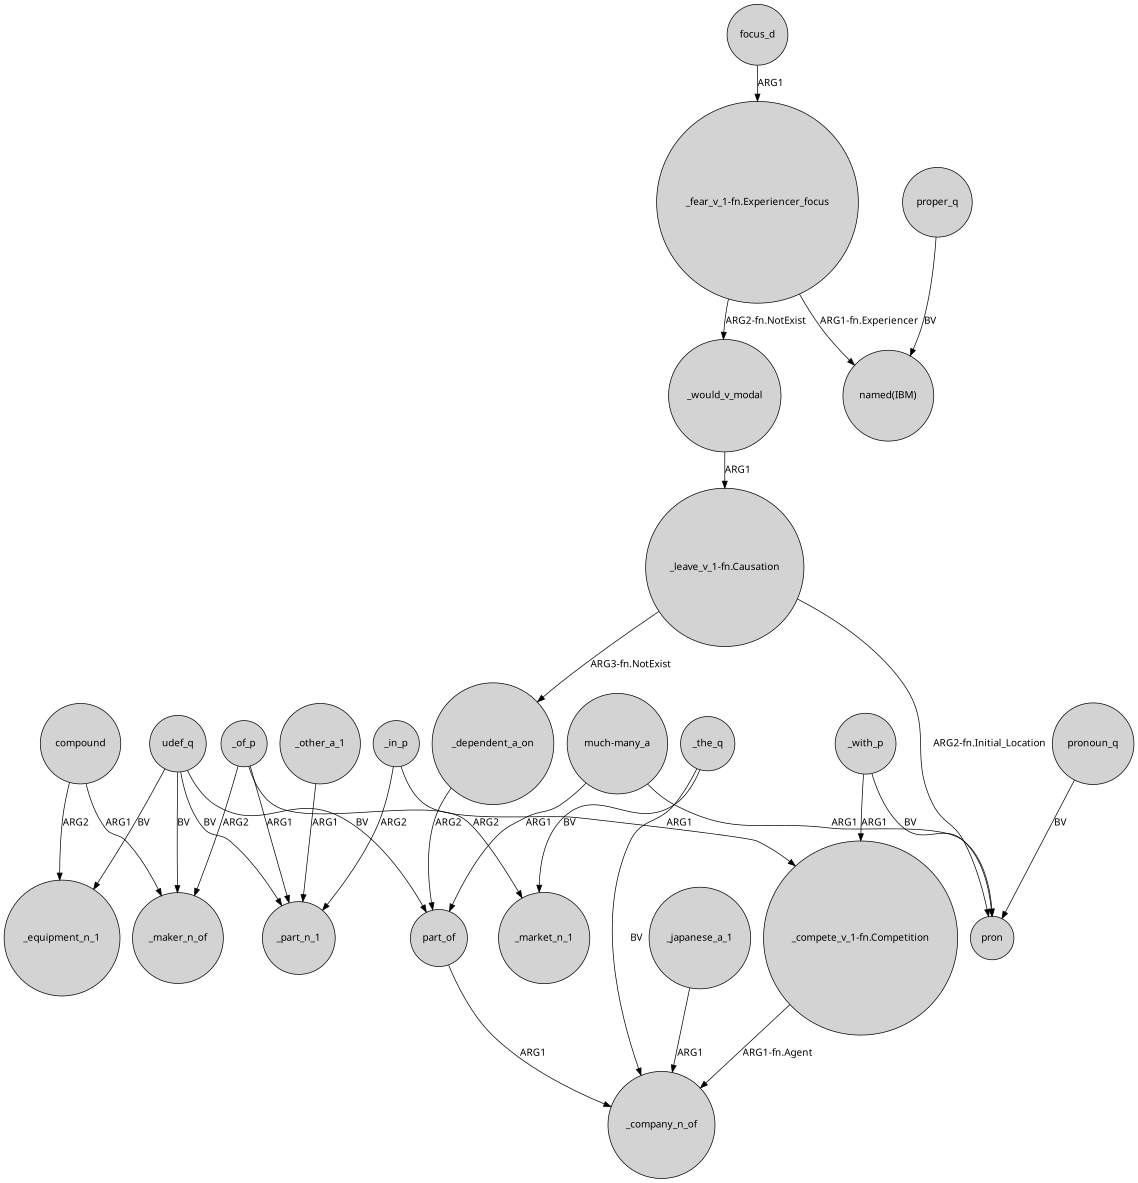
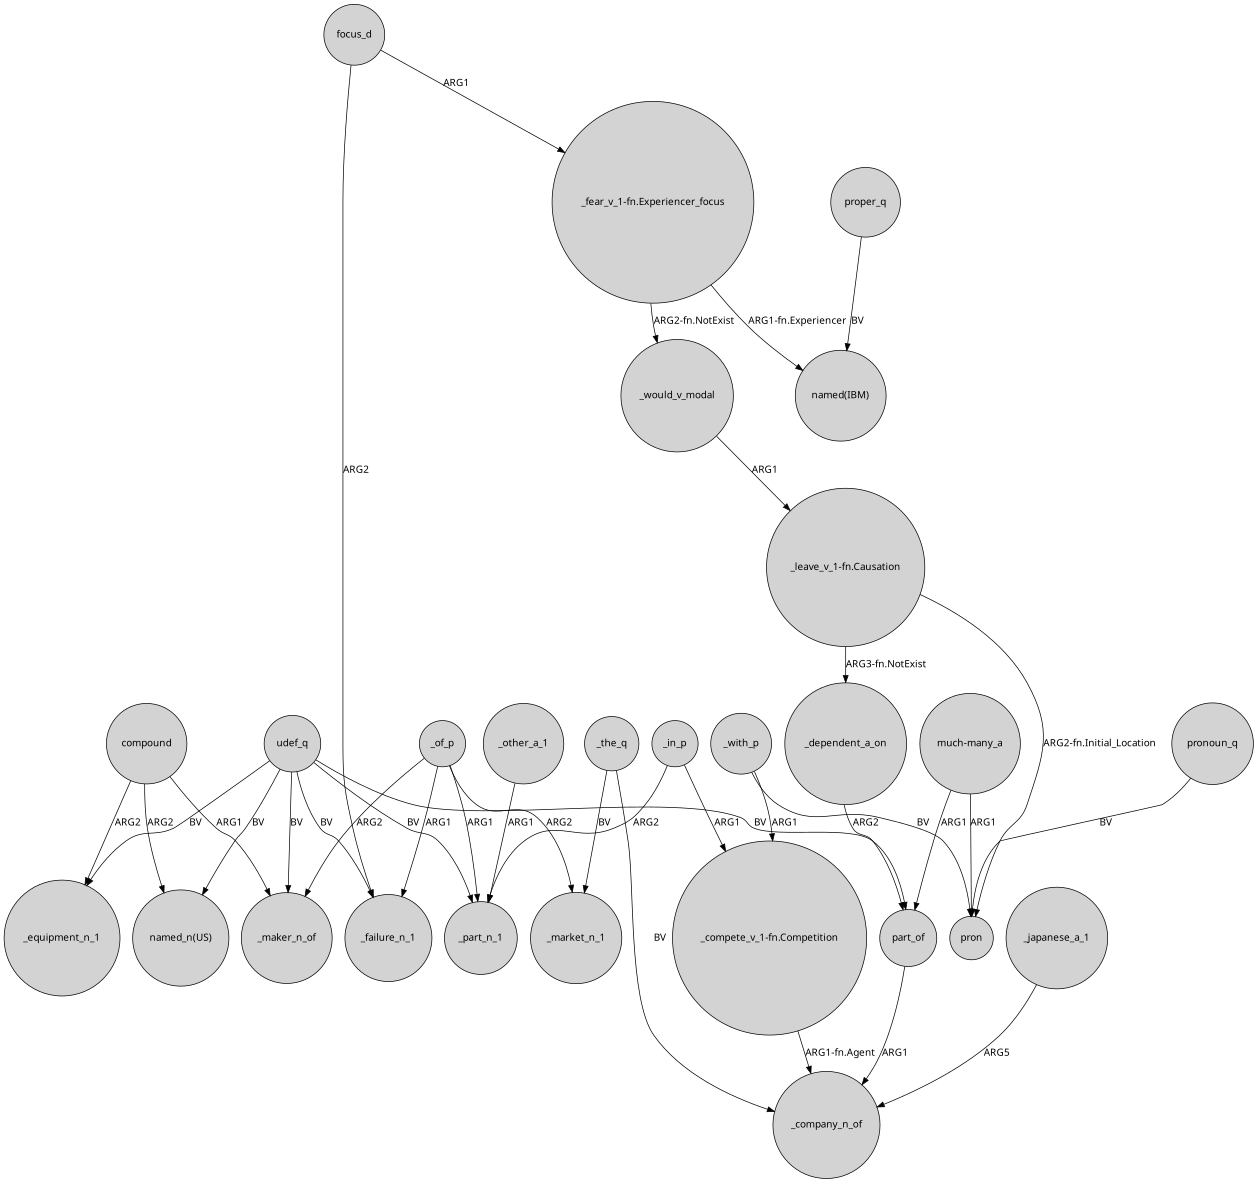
none -> (181, 938)
none -> (388, 938)
(690, 1053) -> (997, 1053)
